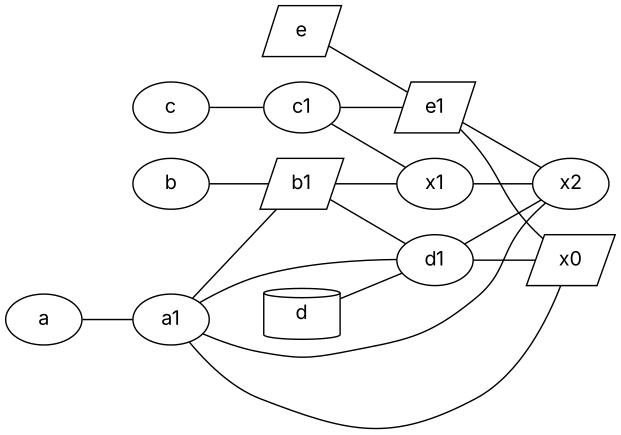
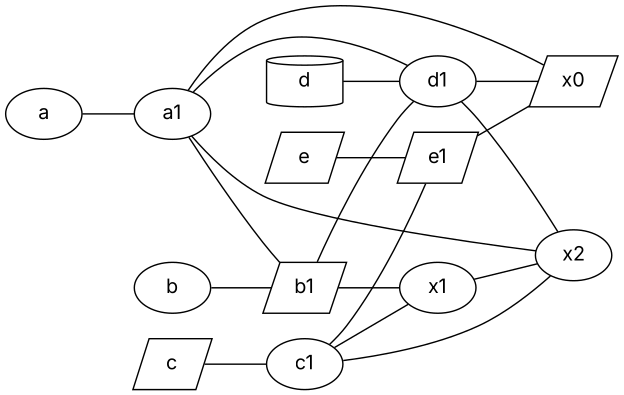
(171, 107) -> (172, 364)
(502, 145) -> (454, 336)
